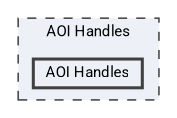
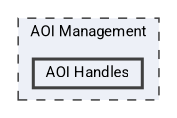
(89, 33) -> (89, 33)
